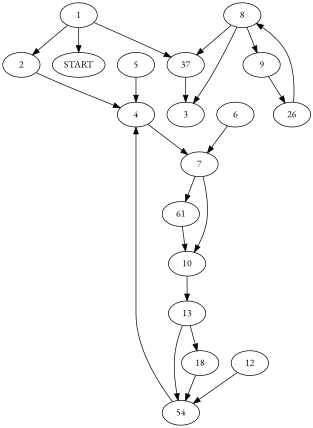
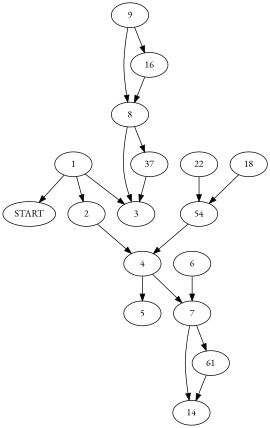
(251, 37) -> (124, 61)
(129, 38) -> (102, 187)
(136, 86) -> (142, 285)
(292, 115) -> (149, 65)
(187, 264) -> (191, 413)
(187, 313) -> none
(250, 363) -> (199, 164)
